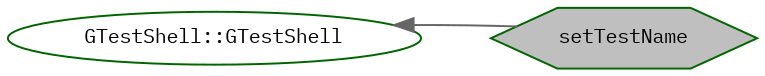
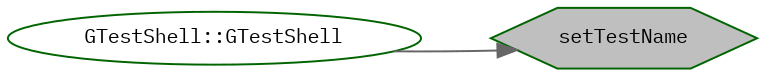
(465, 25) -> (446, 51)
